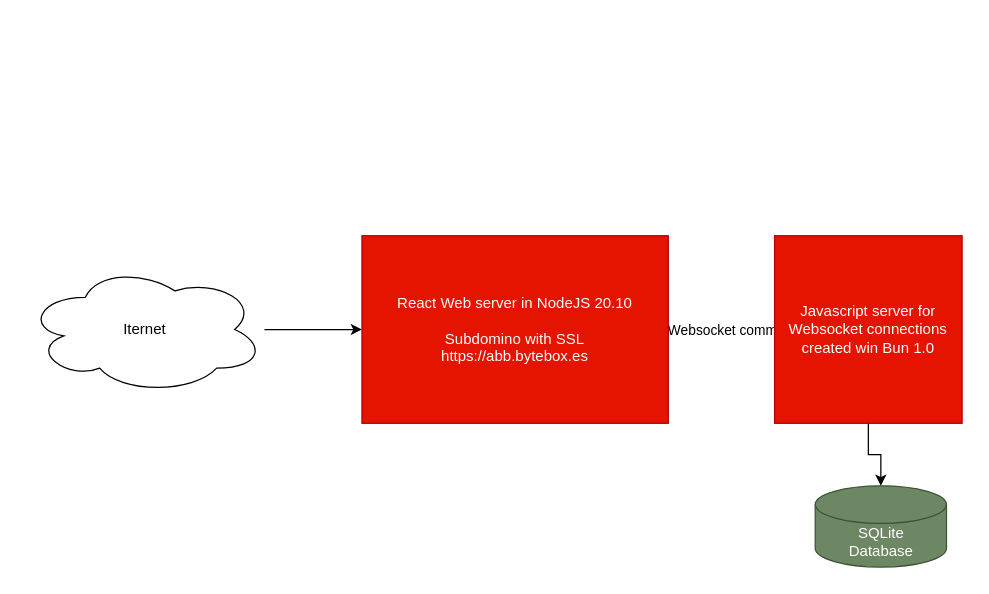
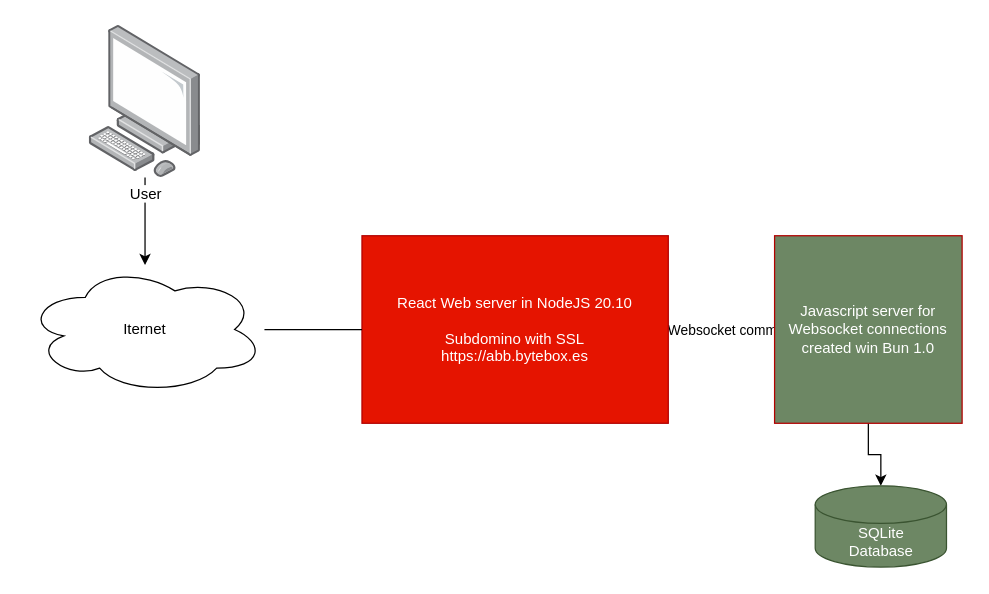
none -> (145, 102)
none -> (145, 217)
(352, 329) -> (355, 329)
(868, 329) -> (868, 329)
